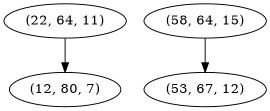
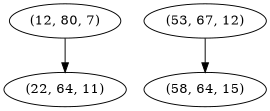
(65, 51) -> (65, 51)
(205, 51) -> (205, 51)
